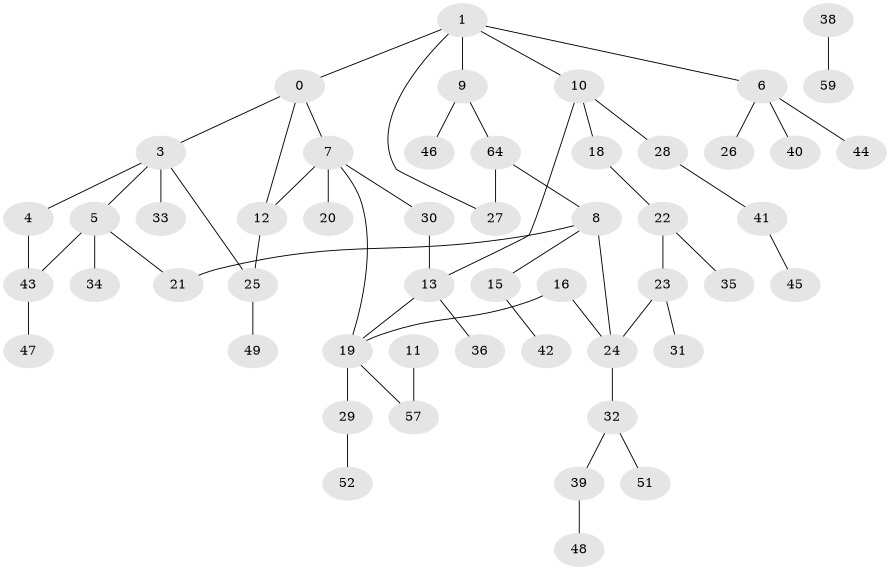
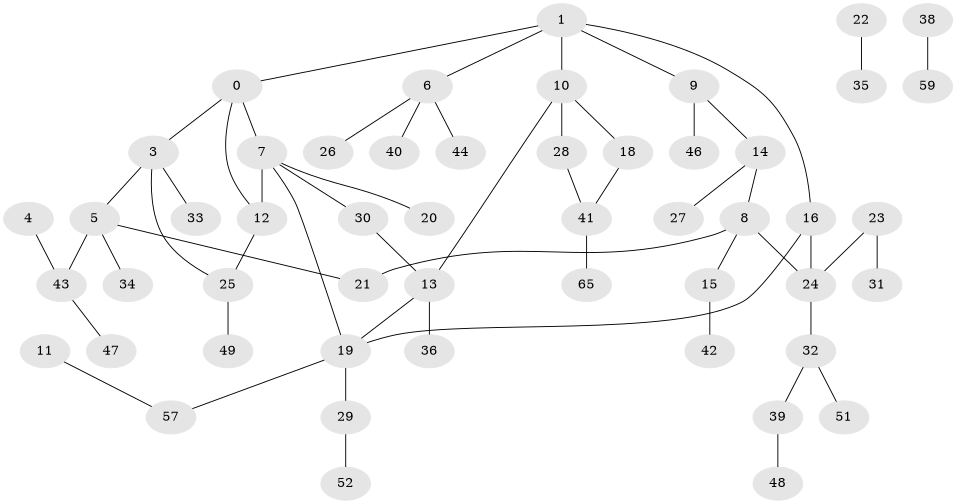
(389, 137) -> (734, 74)
(496, 153) -> (760, 153)
(95, 186) -> none
(630, 186) -> (607, 186)
(663, 252) -> none
(795, 285) -> (587, 285)
